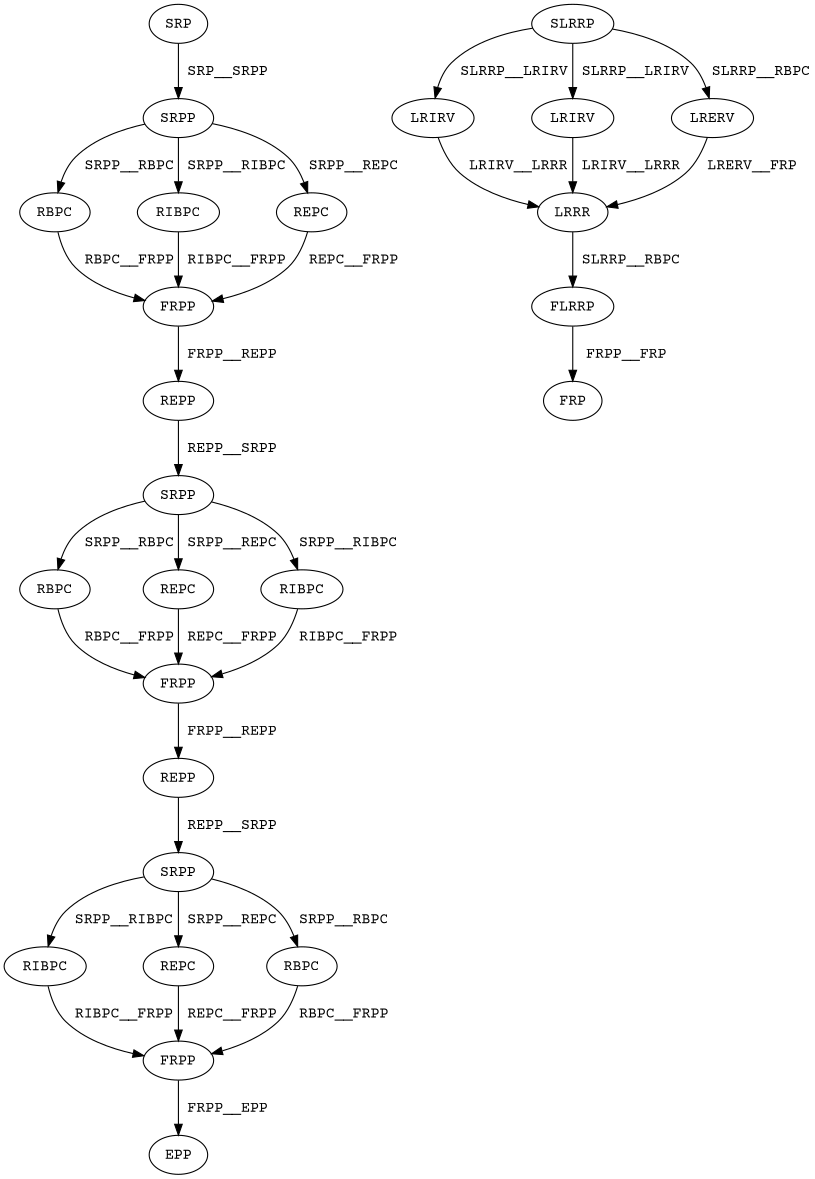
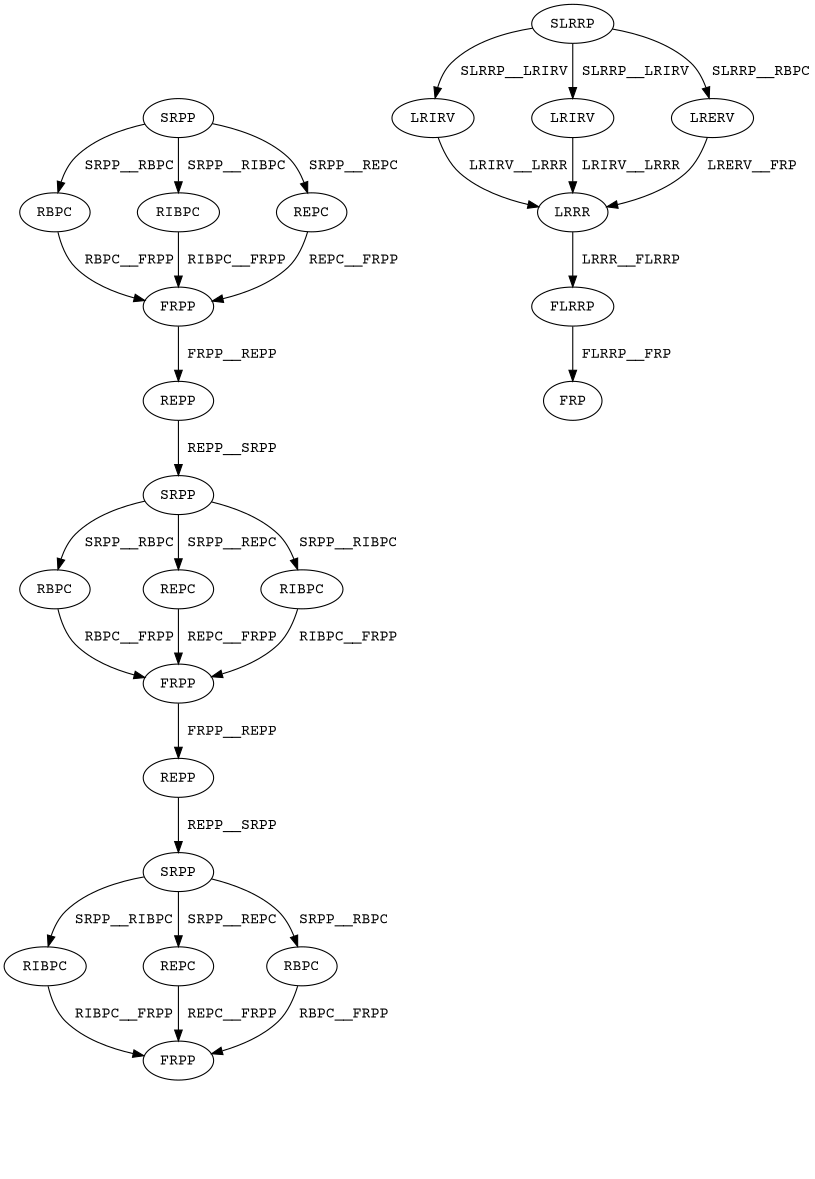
(178, 24) -> none
(627, 259) -> (627, 259)
(622, 354) -> (622, 354)
(178, 1155) -> none
